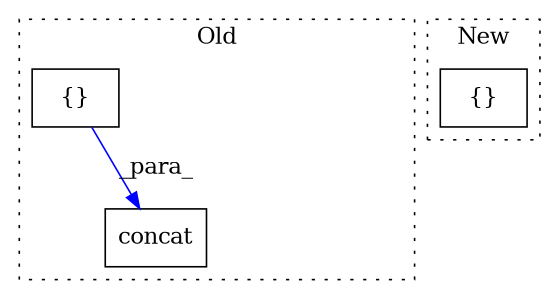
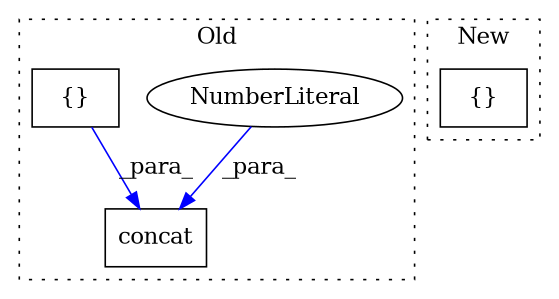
none -> (275, 98)
